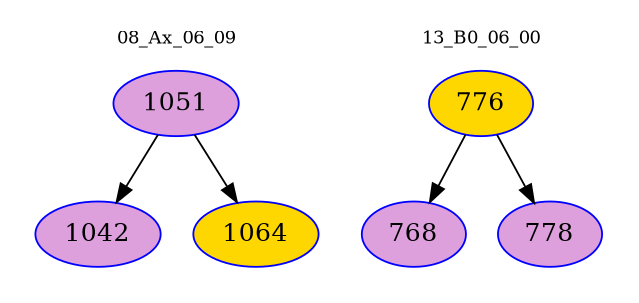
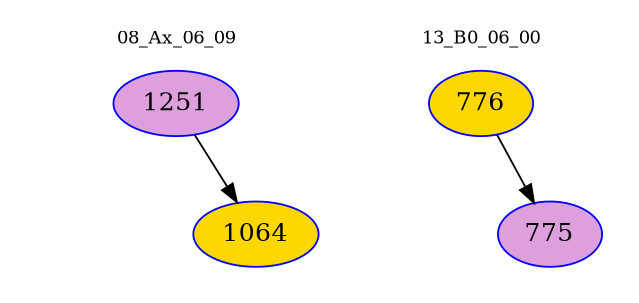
(176, 103) -> (176, 103)
(98, 234) -> none
(414, 234) -> none
(550, 234) -> (550, 234)
